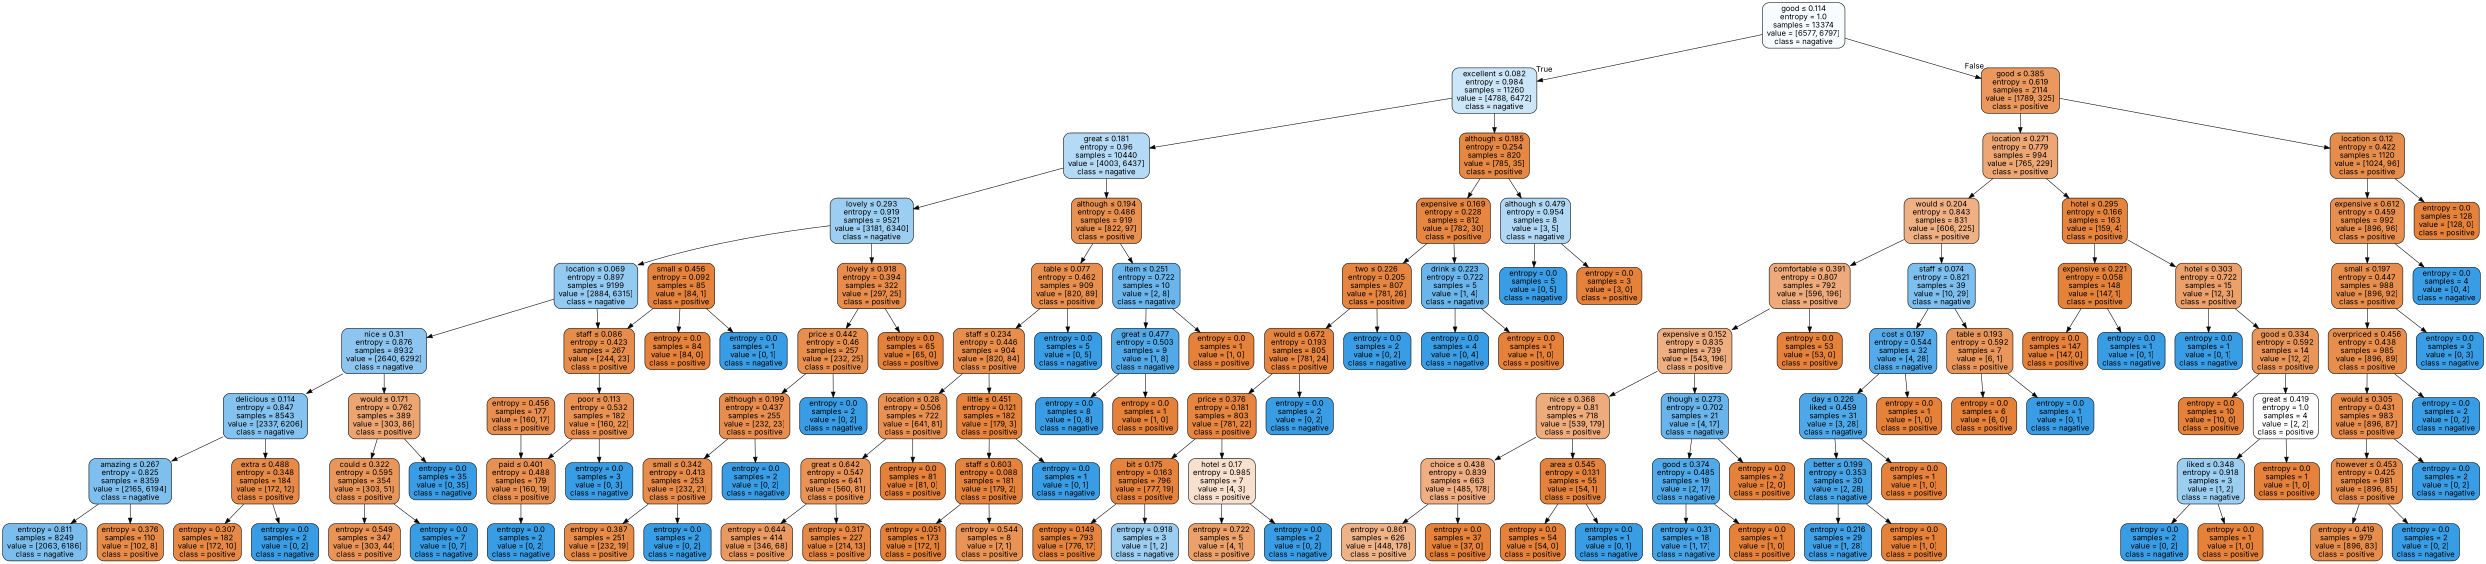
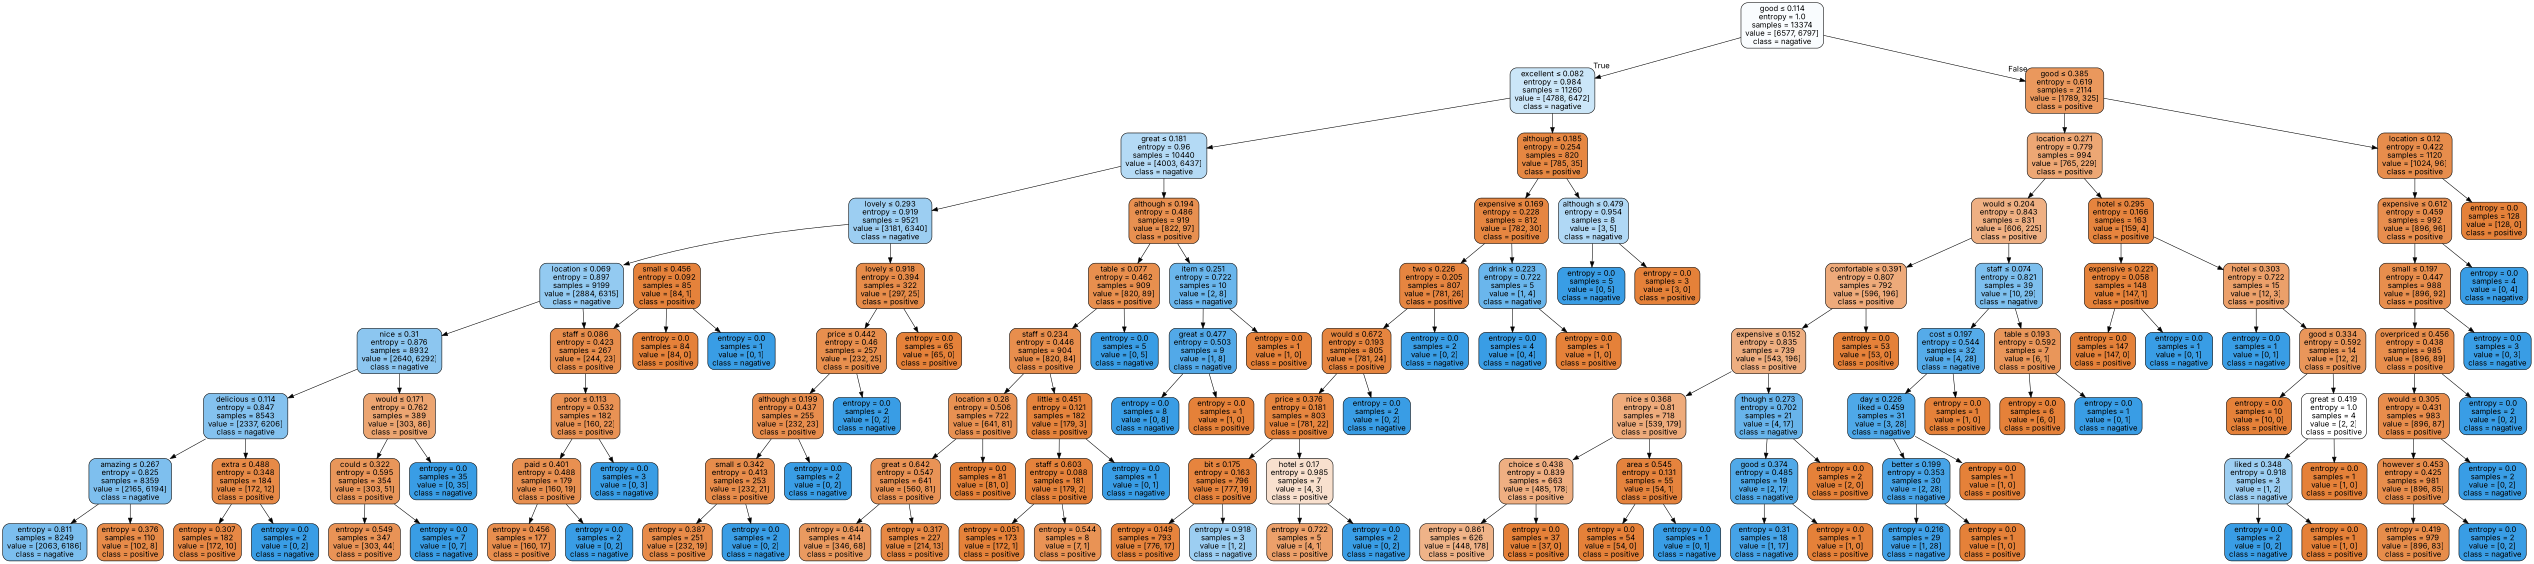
(521, 444) -> (534, 511)
